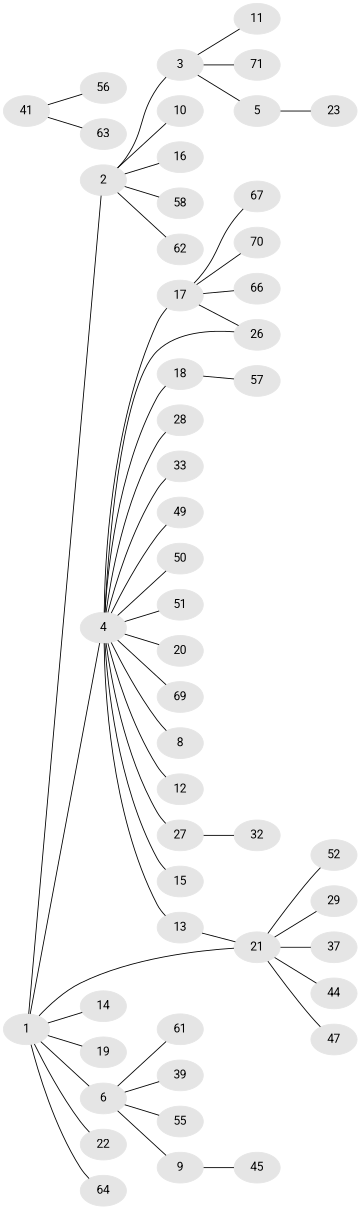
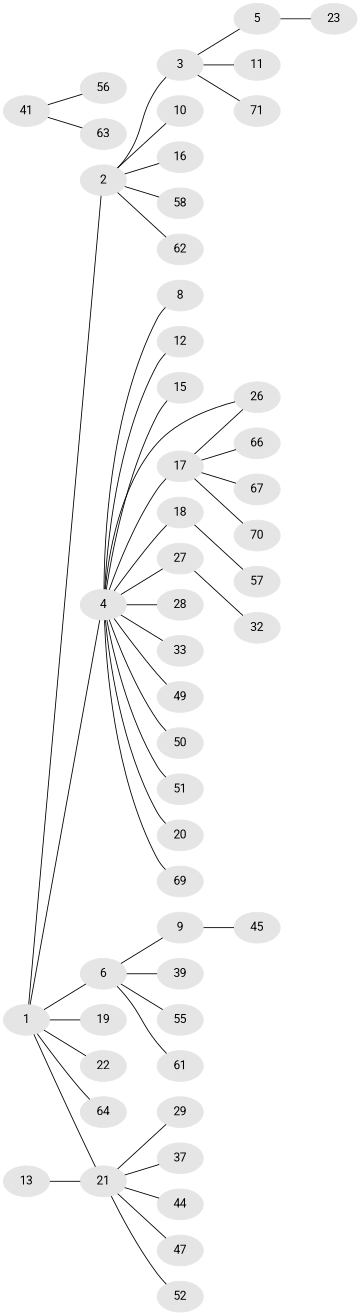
(118, 784) -> none
(103, 1006) -> none
